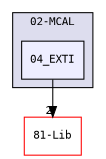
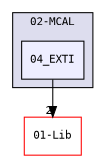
(53, 136) -> (53, 136)
